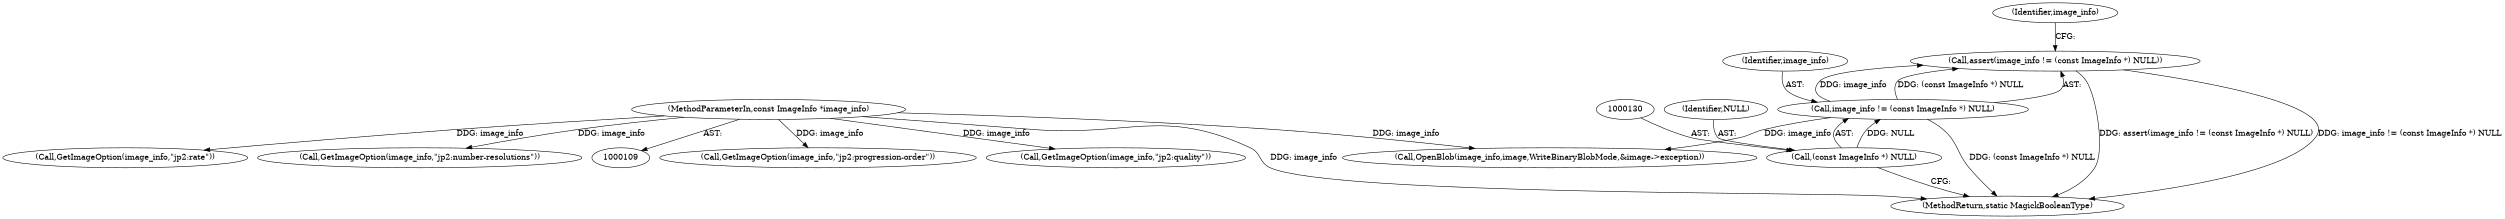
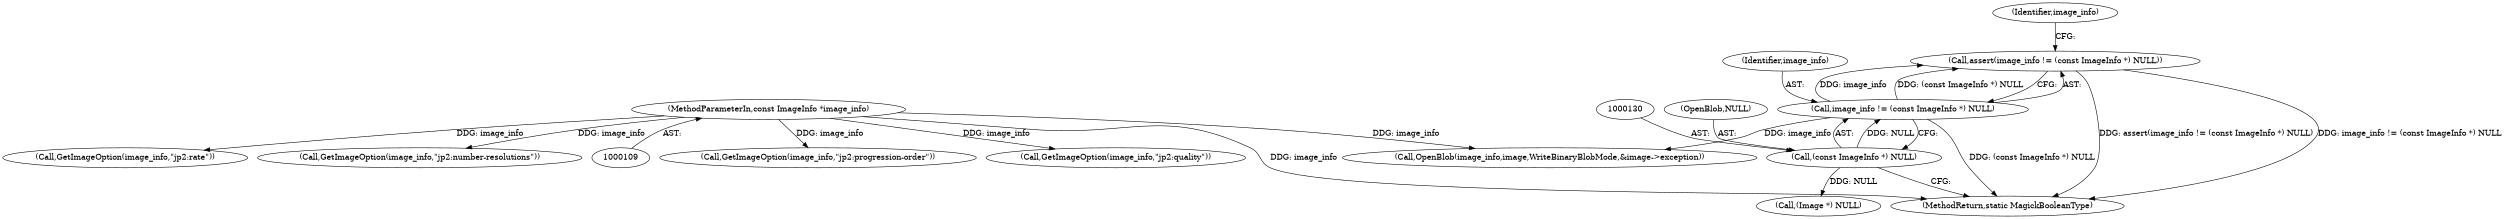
none -> (2023, 90)
(1716, 109) -> (1716, 109)
(693, 134) -> (662, 130)
none -> (1918, 134)
none -> (1819, 206)
